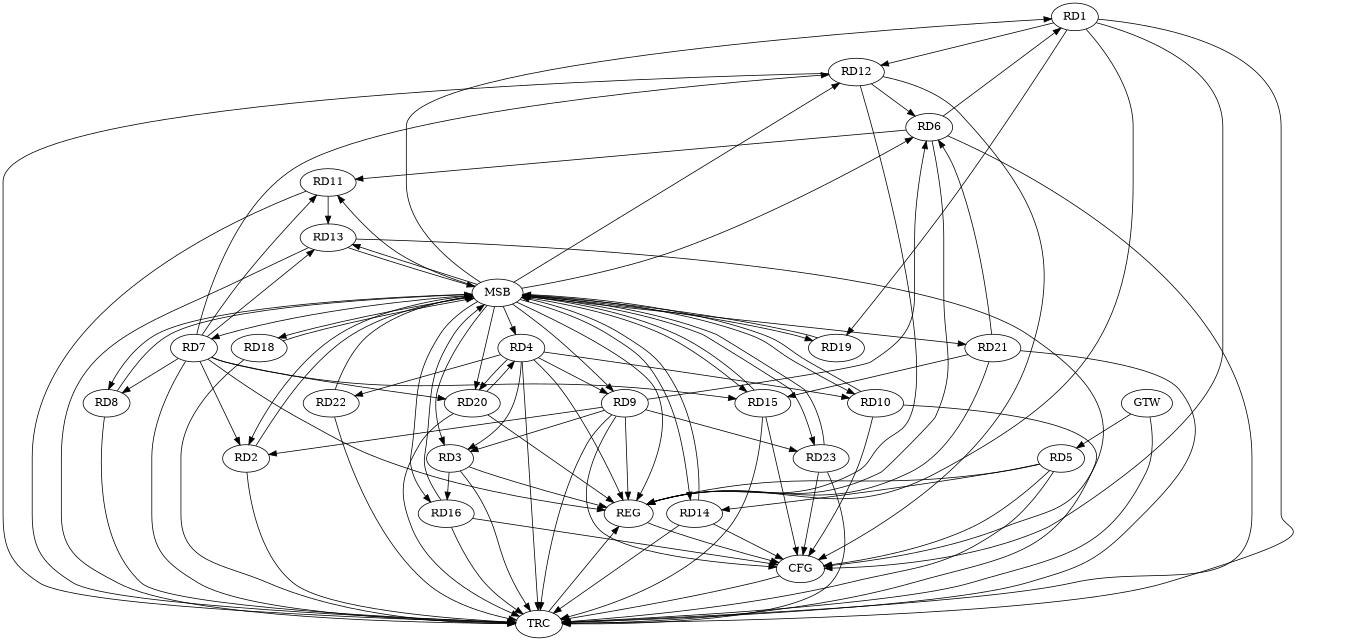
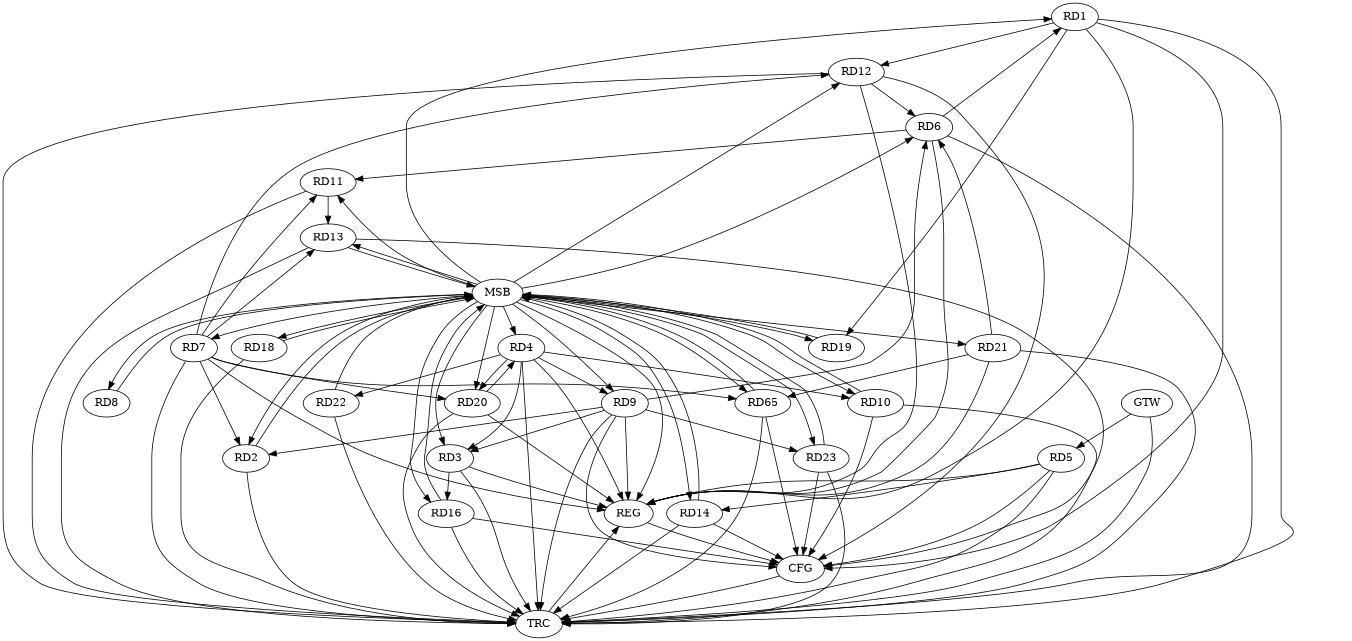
(154, 374) -> none
(763, 403) -> (763, 403)
(208, 600) -> none
